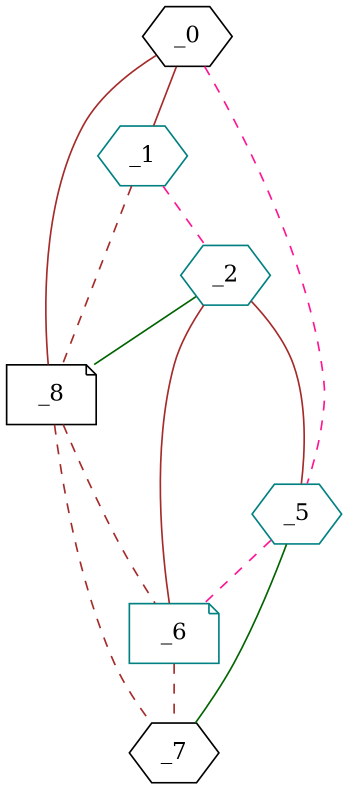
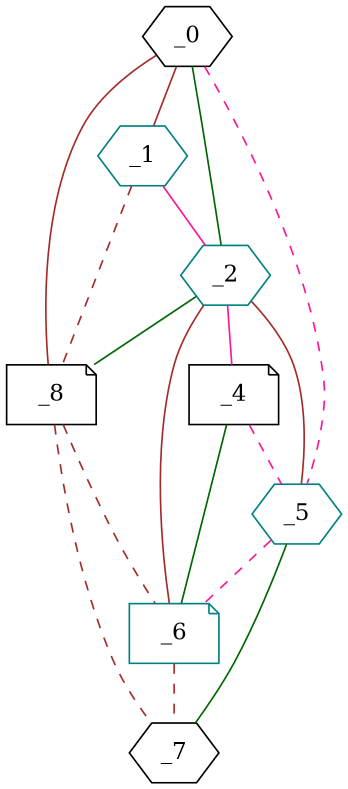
none -> (207, 156)
(184, 216) -> (184, 216)
none -> (234, 395)
